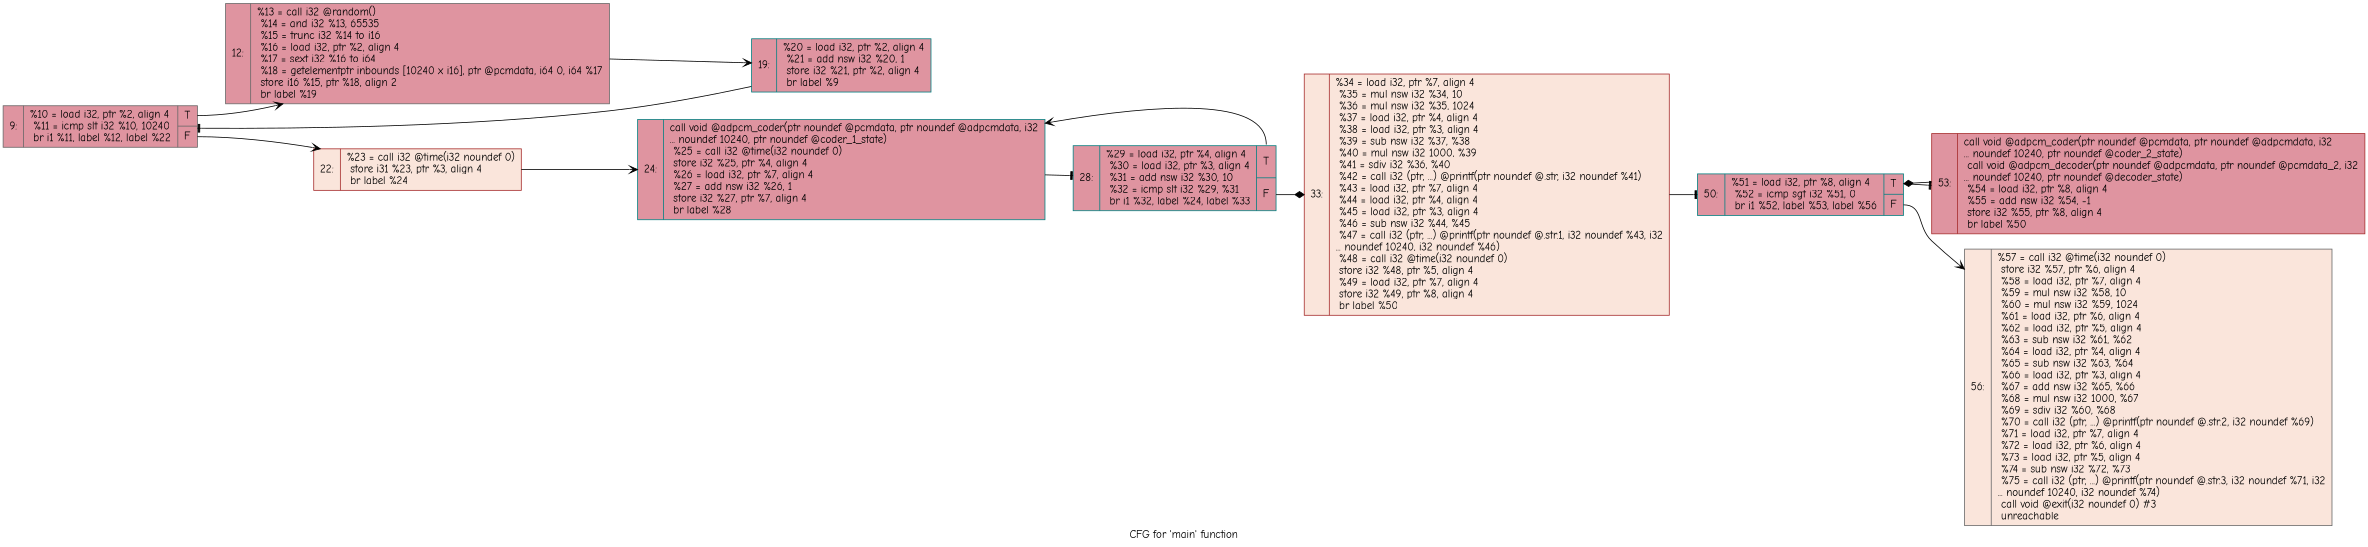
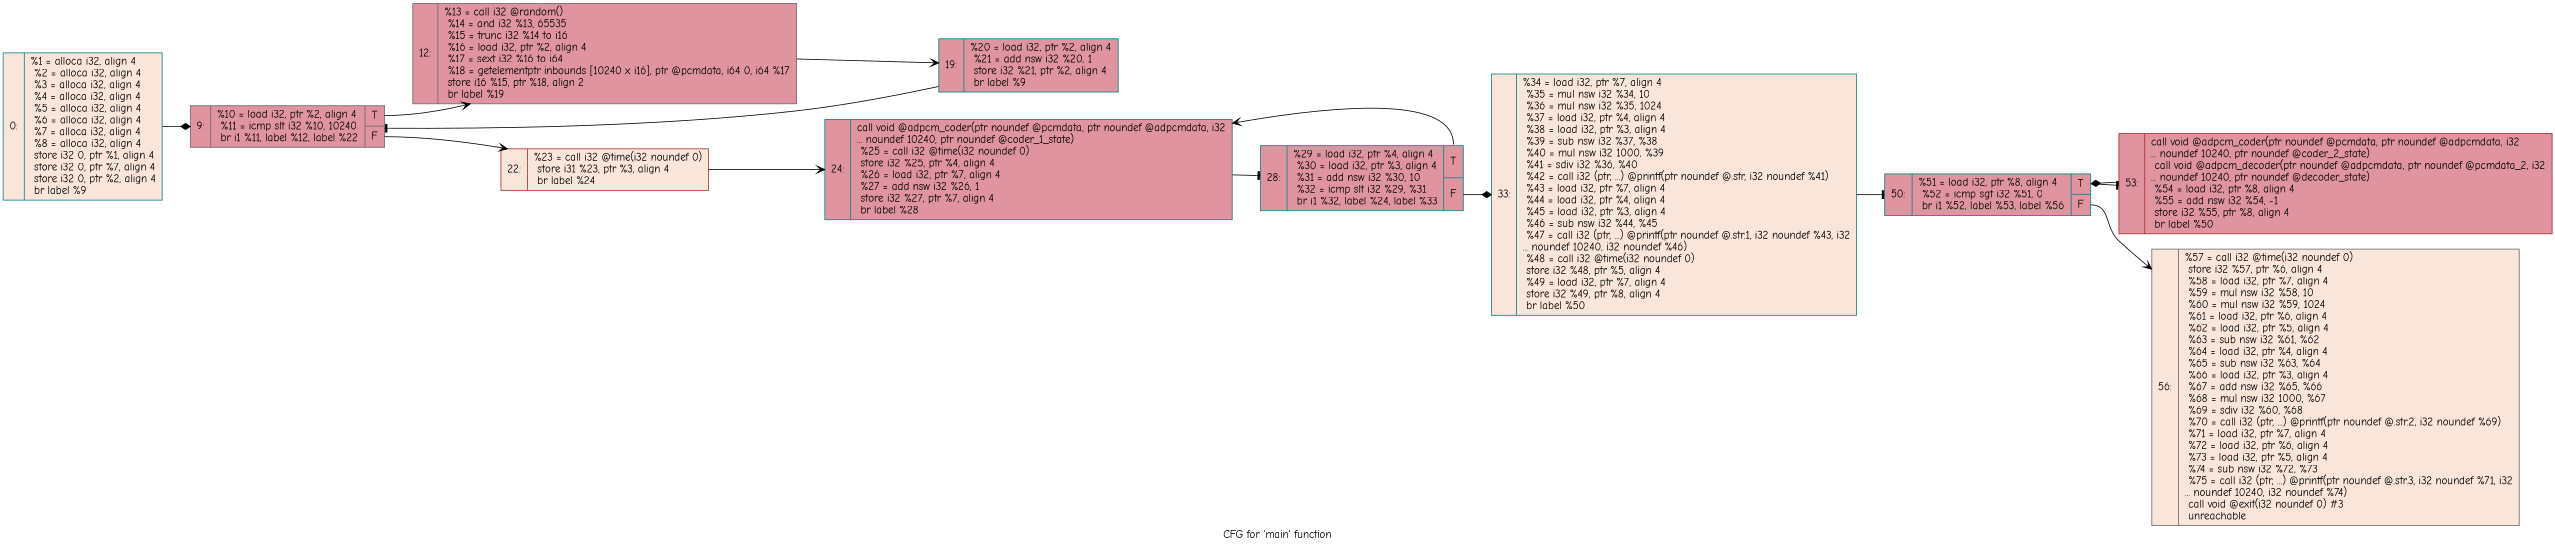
none -> (83, 127)
(1487, 195) -> (1674, 195)
